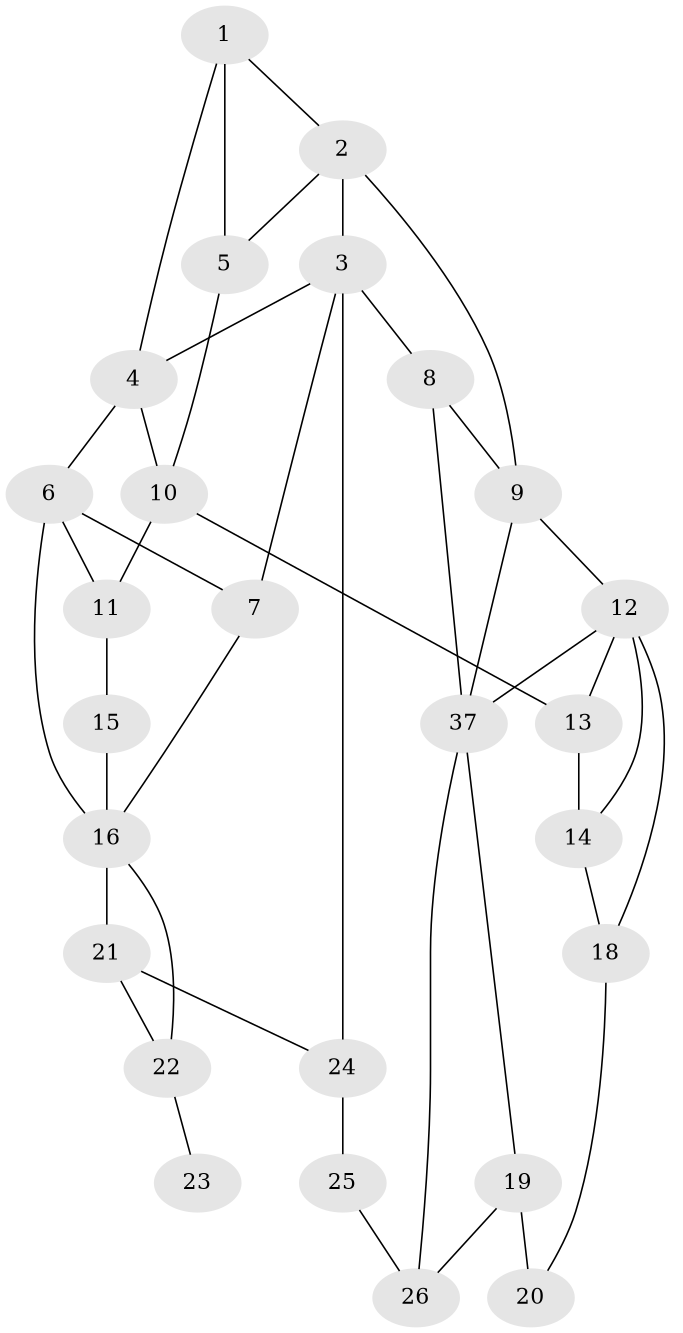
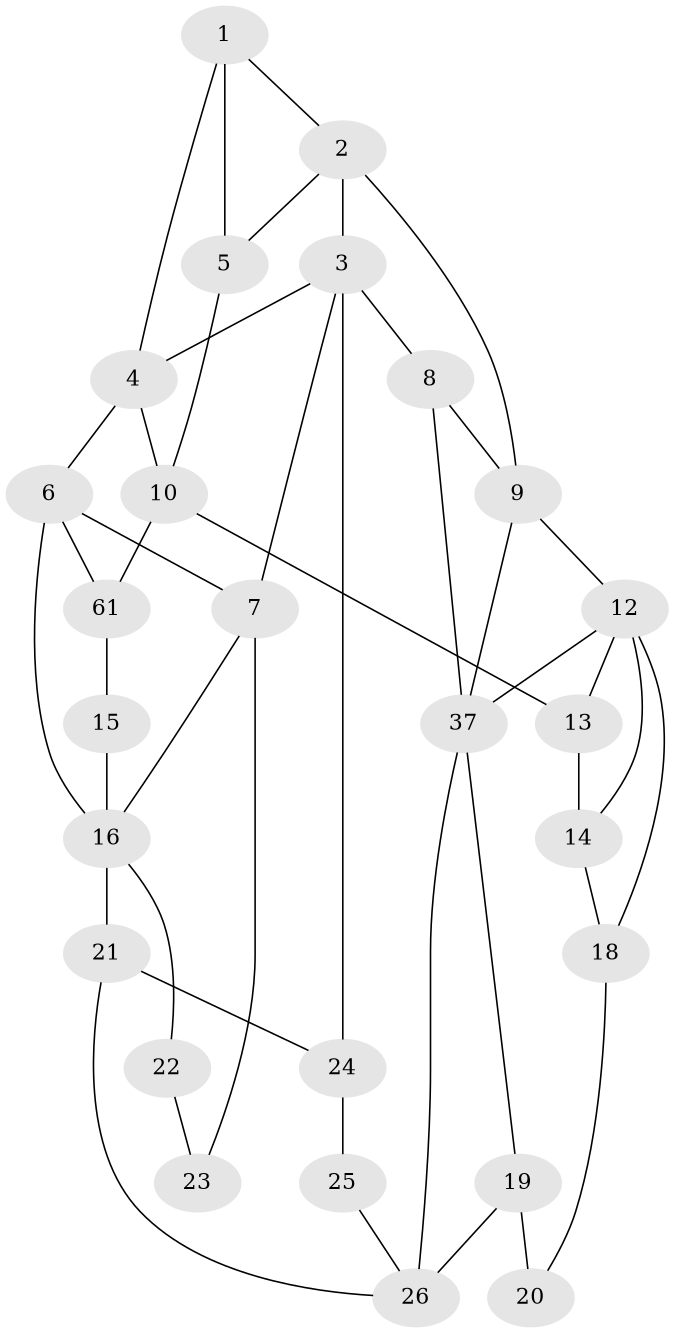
(107, 609) -> (107, 609)
none -> (255, 900)
(137, 1011) -> (145, 1216)
